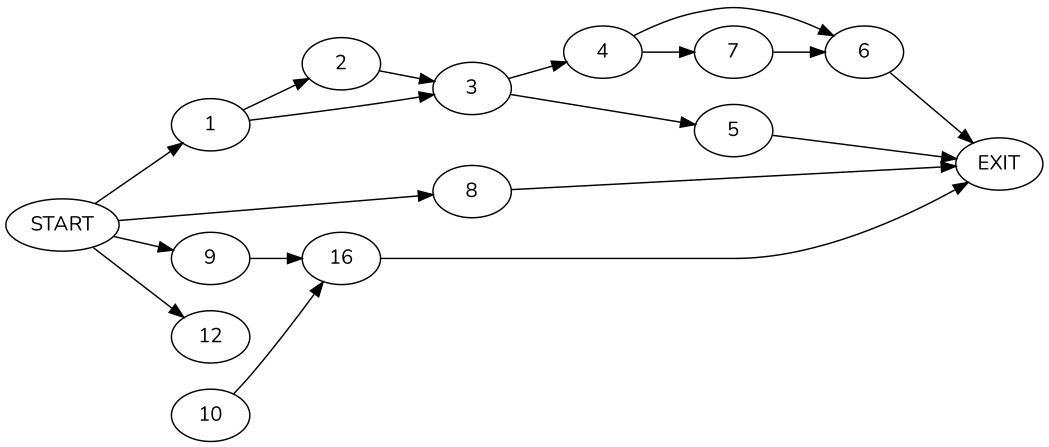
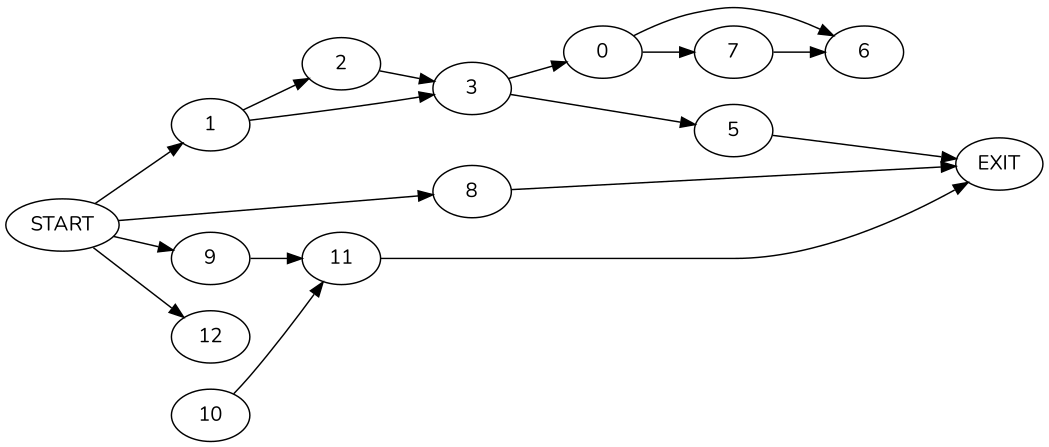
(603, 52) -> (603, 52)
(926, 103) -> none
(341, 258) -> (341, 258)
